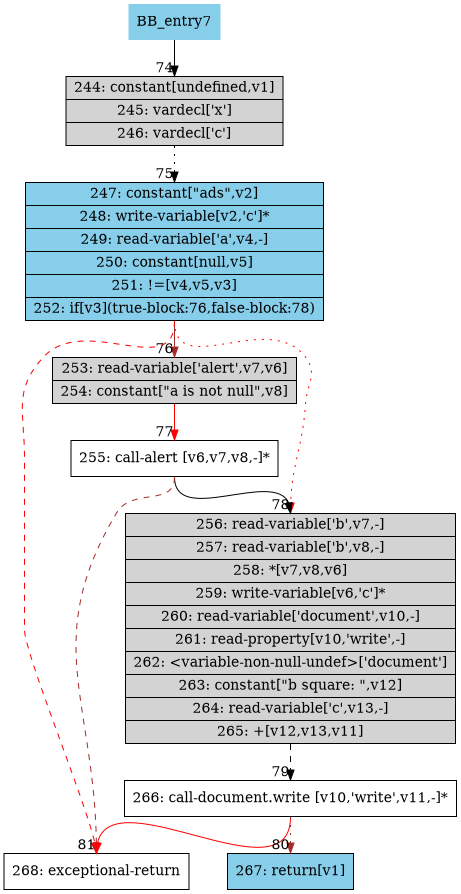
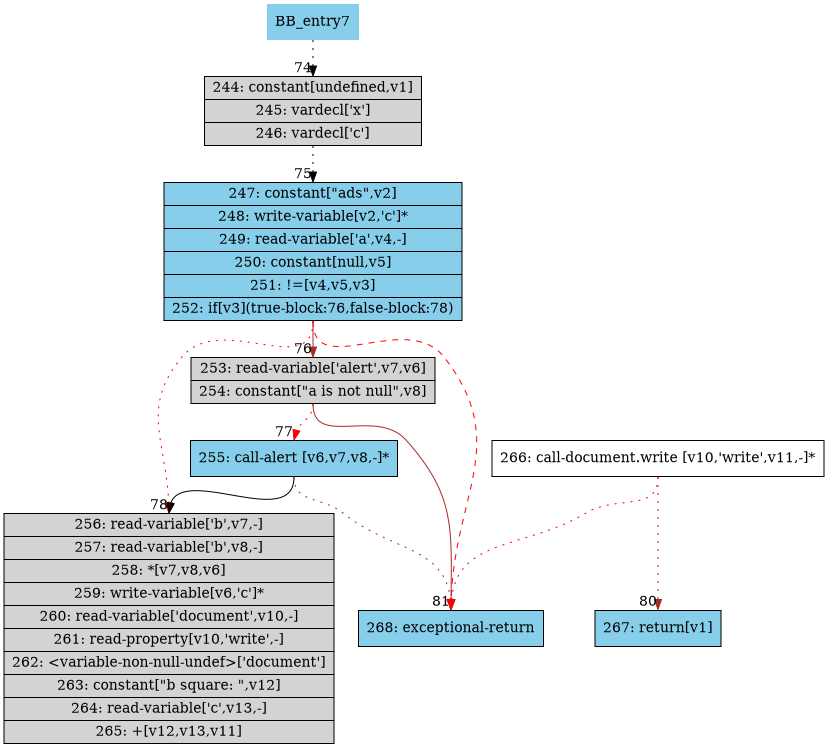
(174, 53) -> (313, 53)
(174, 417) -> (307, 418)
(174, 458) -> (294, 458)
none -> (425, 464)
(76, 638) -> (376, 534)
(290, 757) -> none
(198, 836) -> (549, 530)
(96, 872) -> (451, 628)
